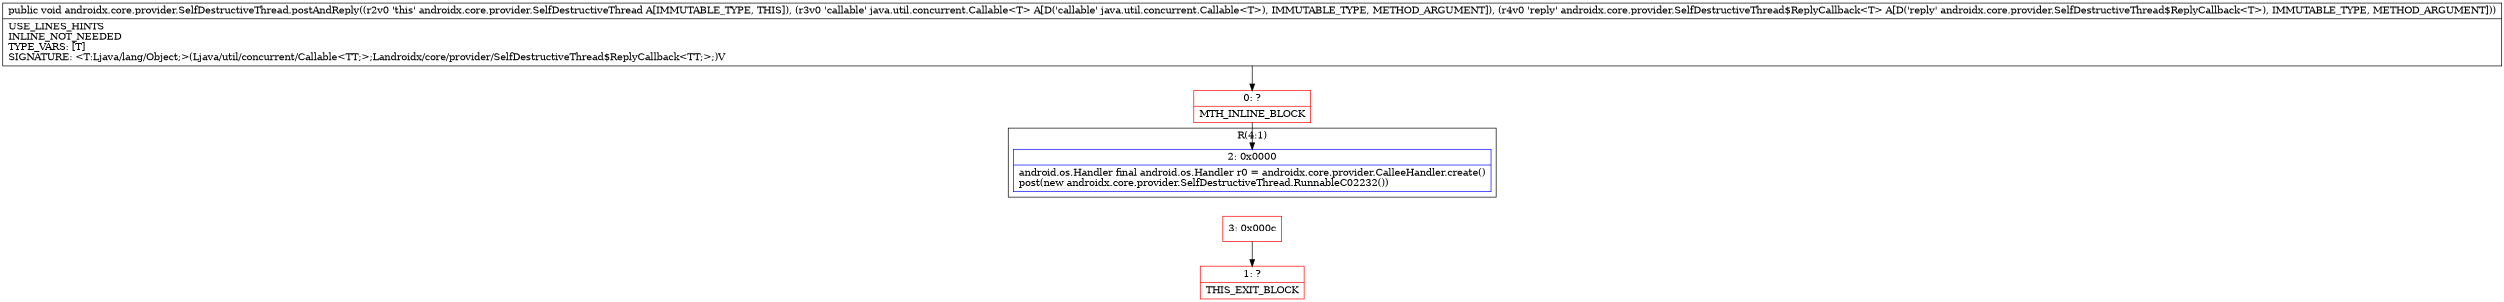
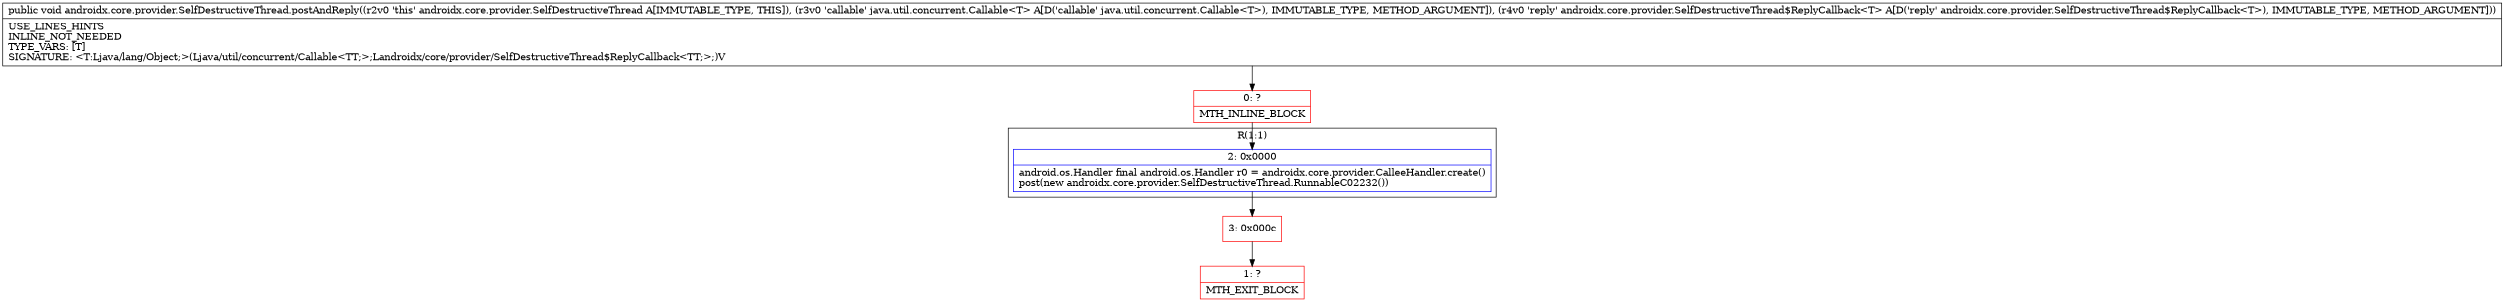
(1252, 136) -> (1252, 136)
none -> (1252, 201)
(1252, 290) -> (1252, 290)
